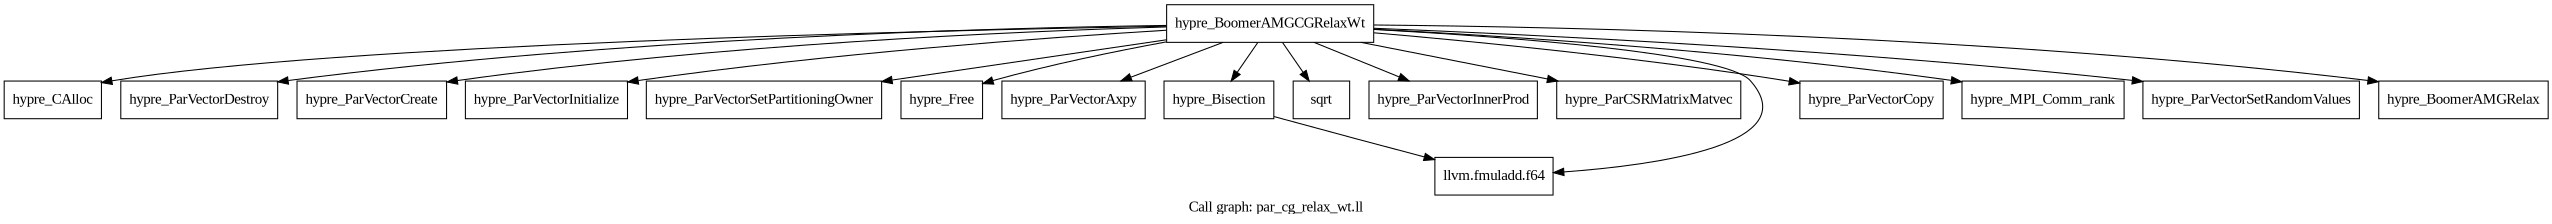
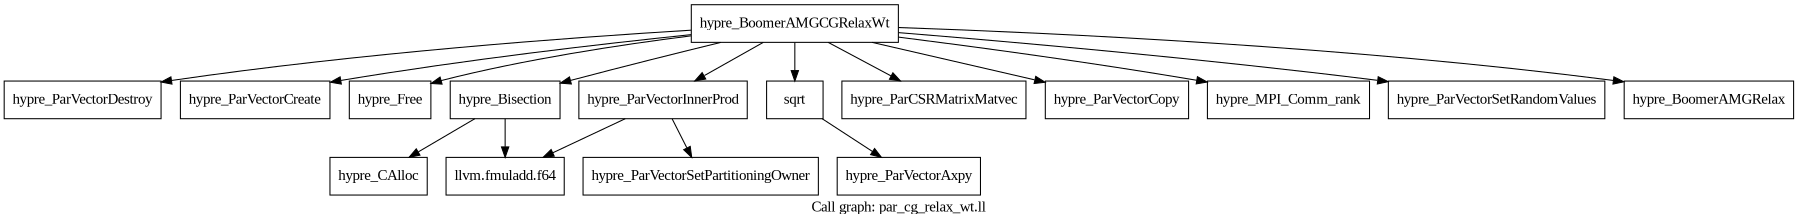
(612, 42) -> (447, 135)
(1029, 60) -> (679, 133)
(1177, 60) -> (847, 135)
(1687, 60) -> (589, 136)
(546, 100) -> none
